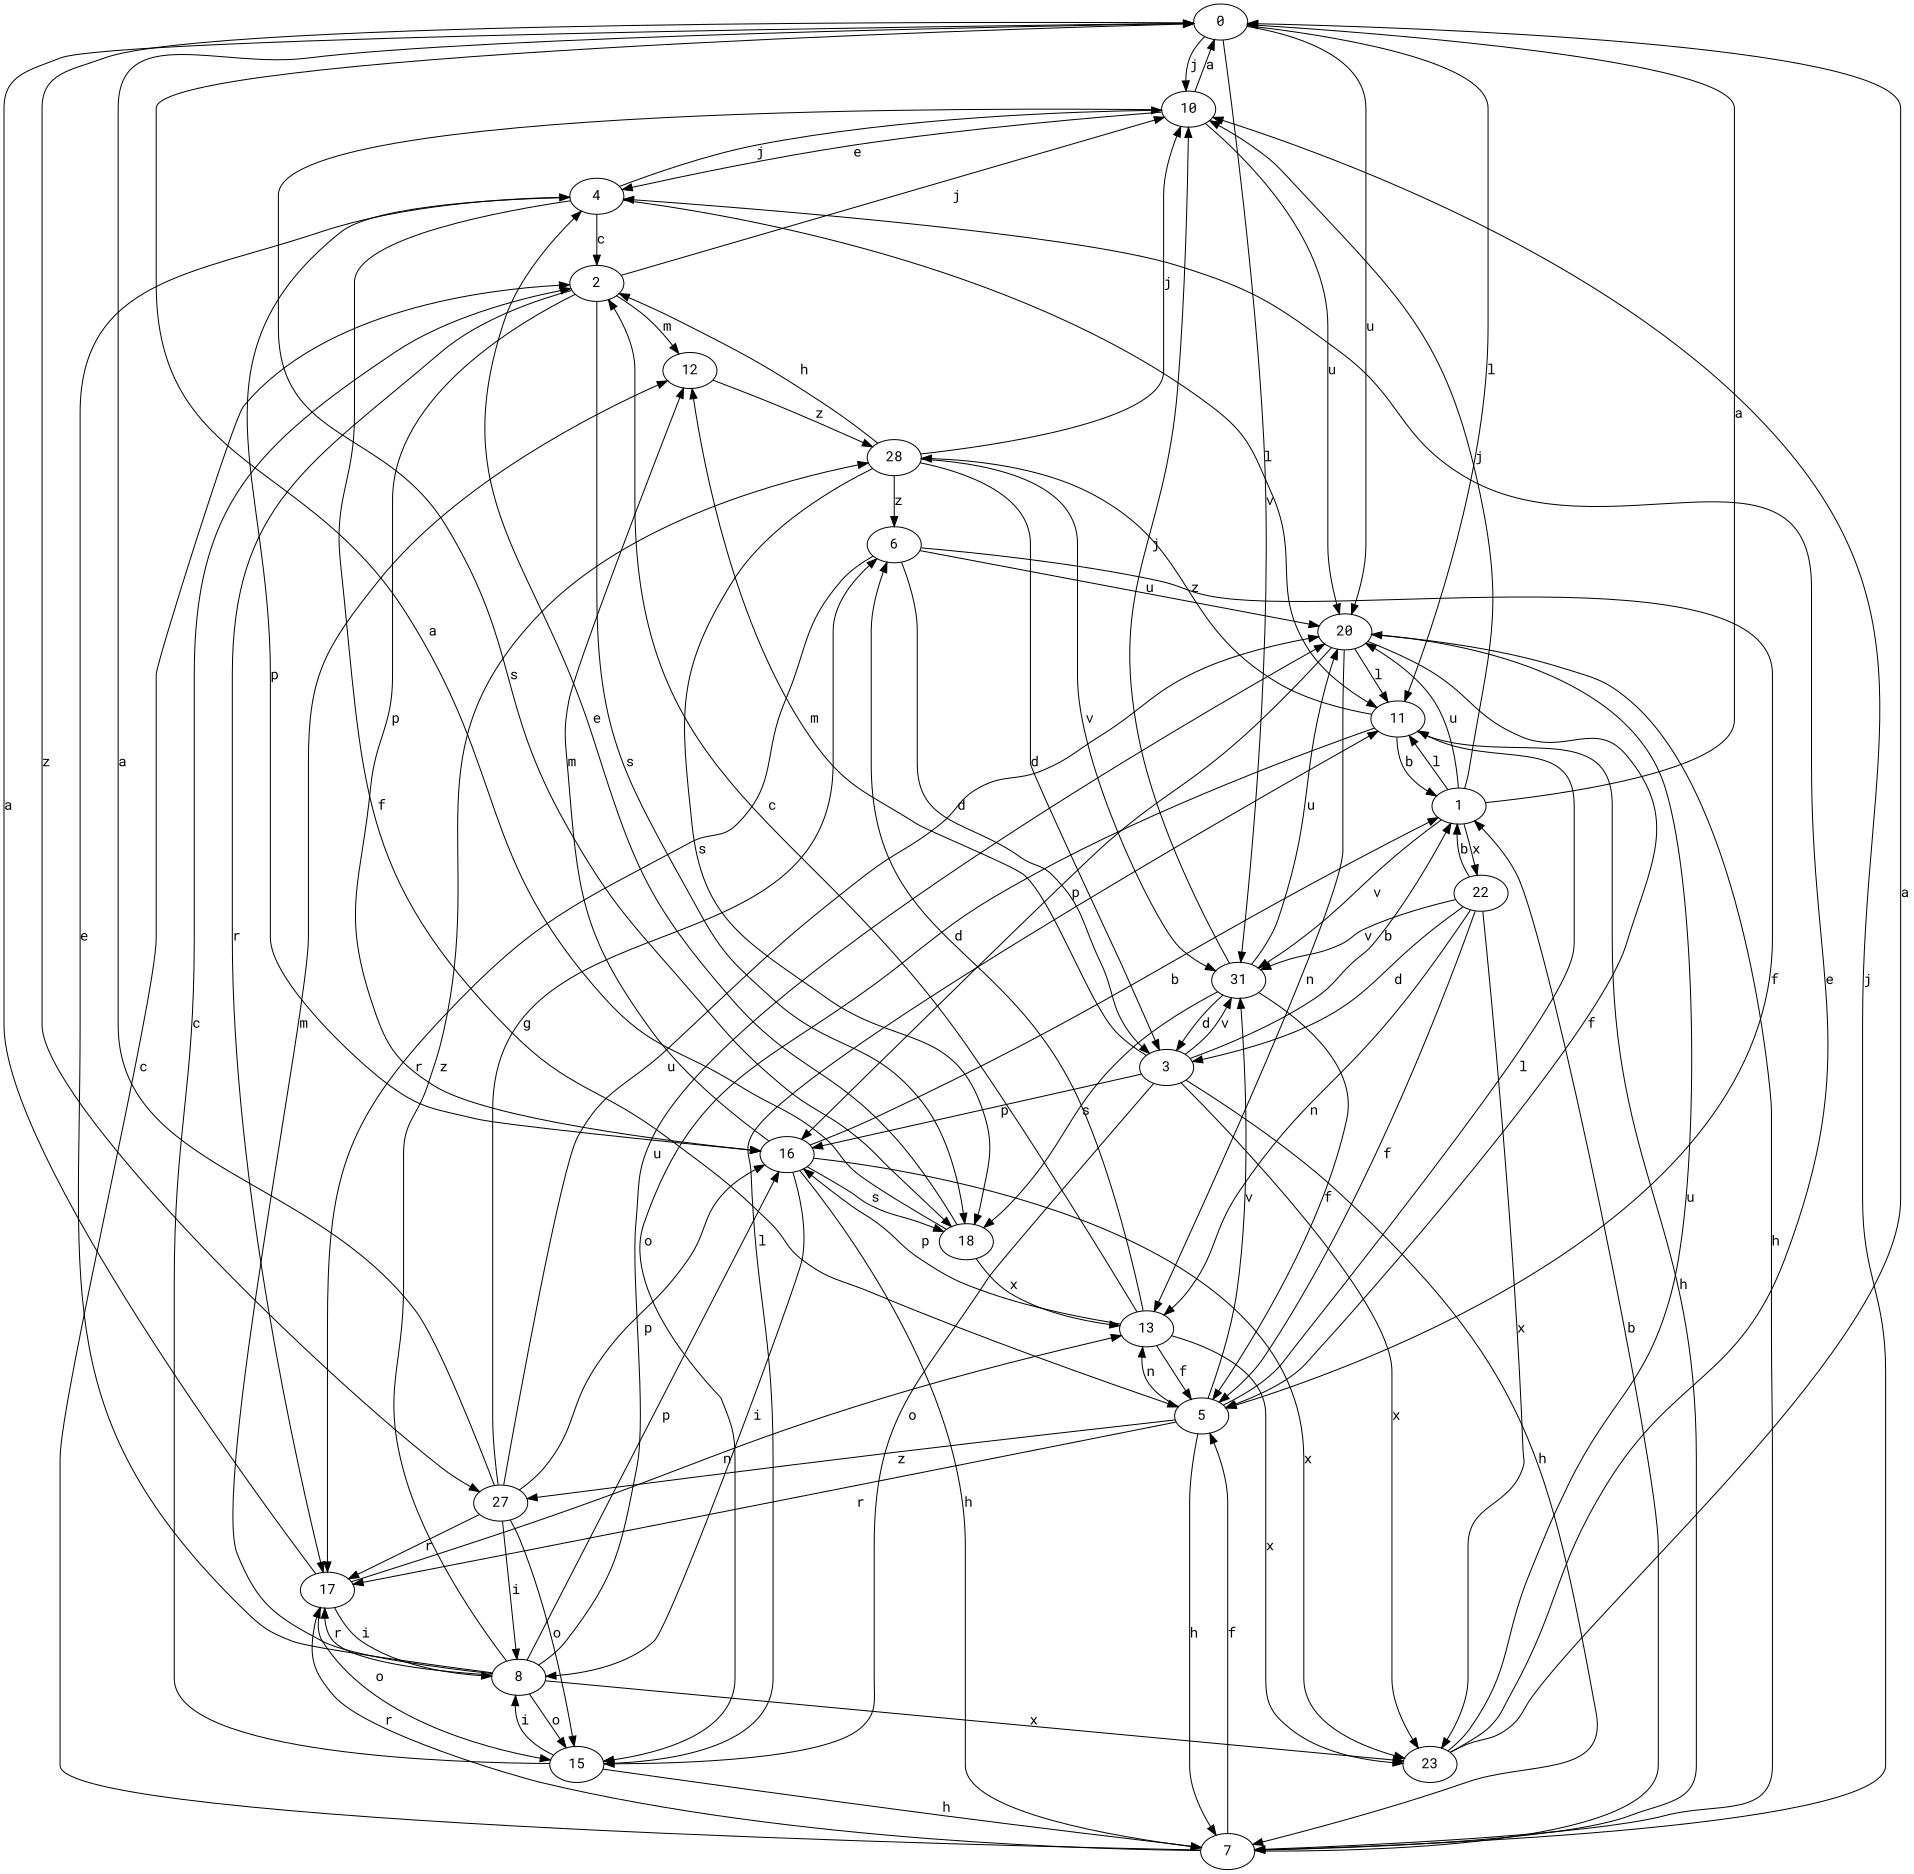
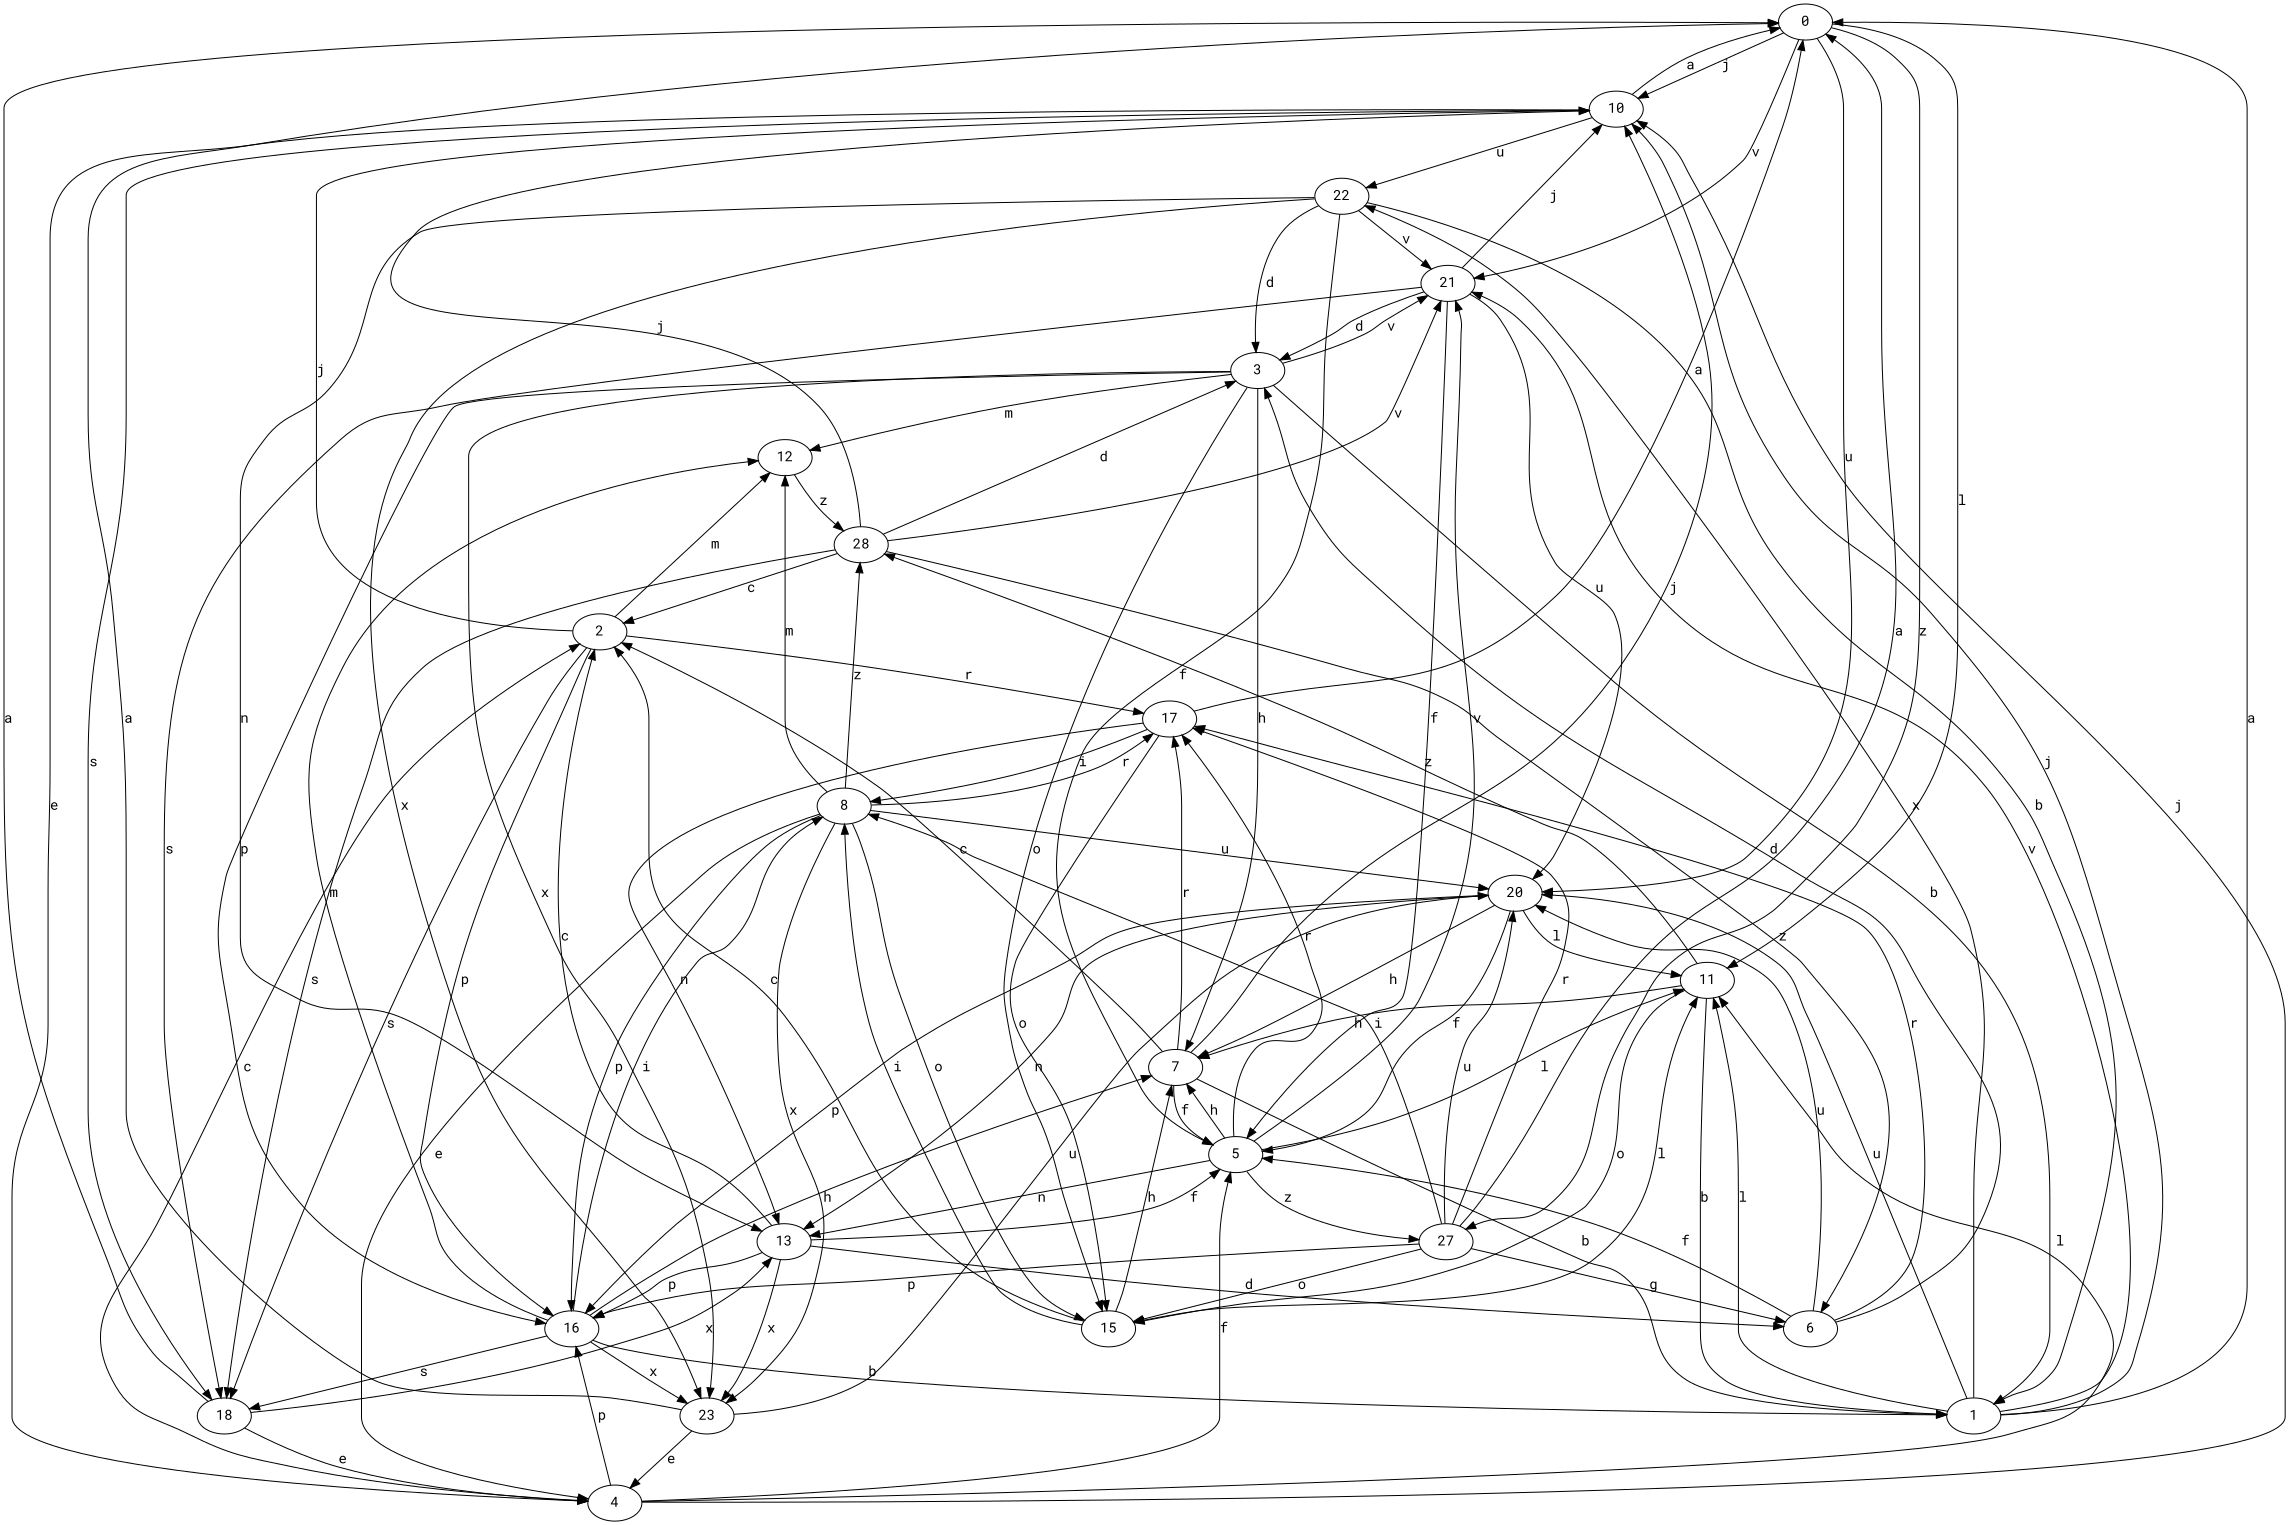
(1328, 331) -> (1484, 151)
(805, 371) -> (752, 588)
(1239, 980) -> (1448, 283)
